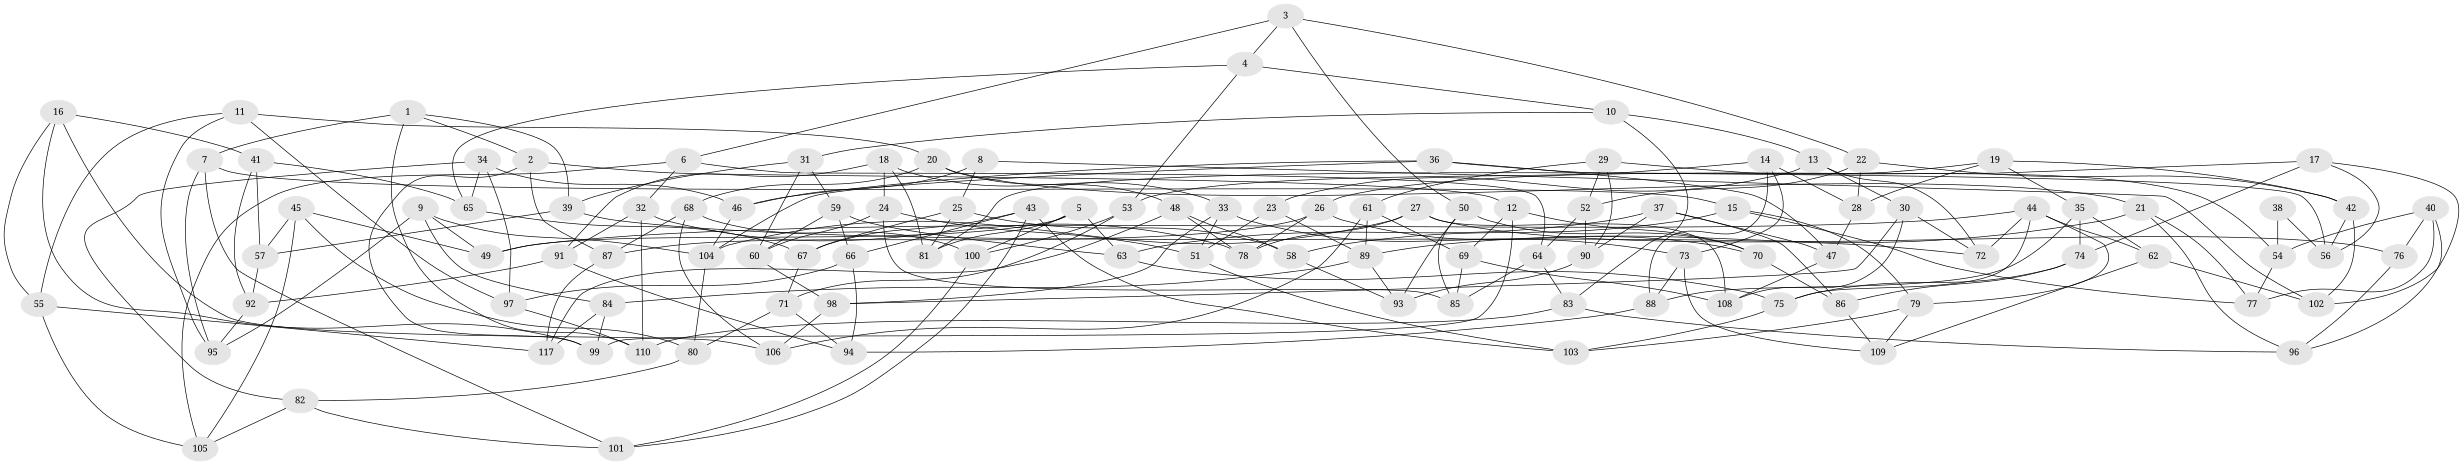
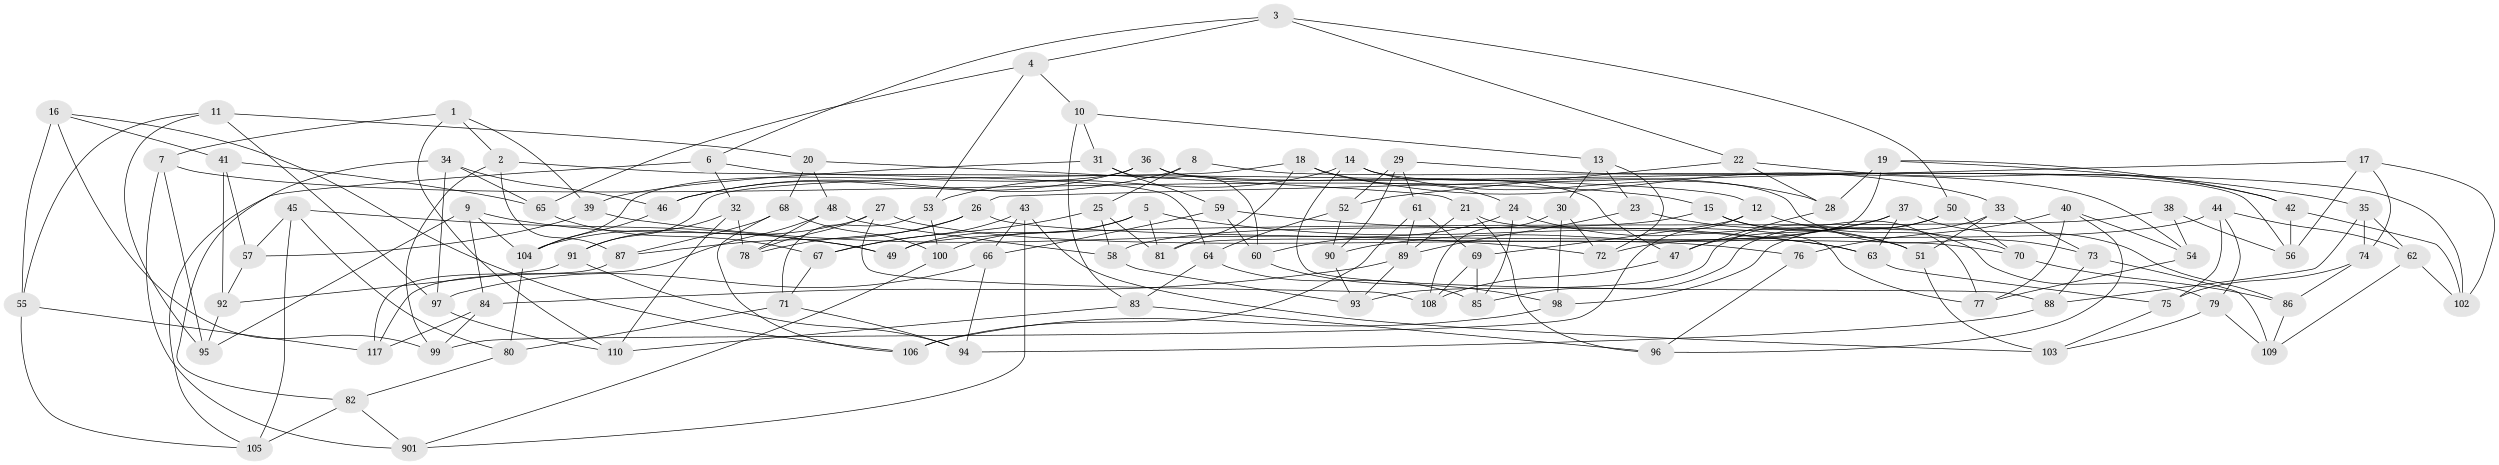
(1334, 226) -> (1216, 228)
(616, 449) -> (410, 449)
